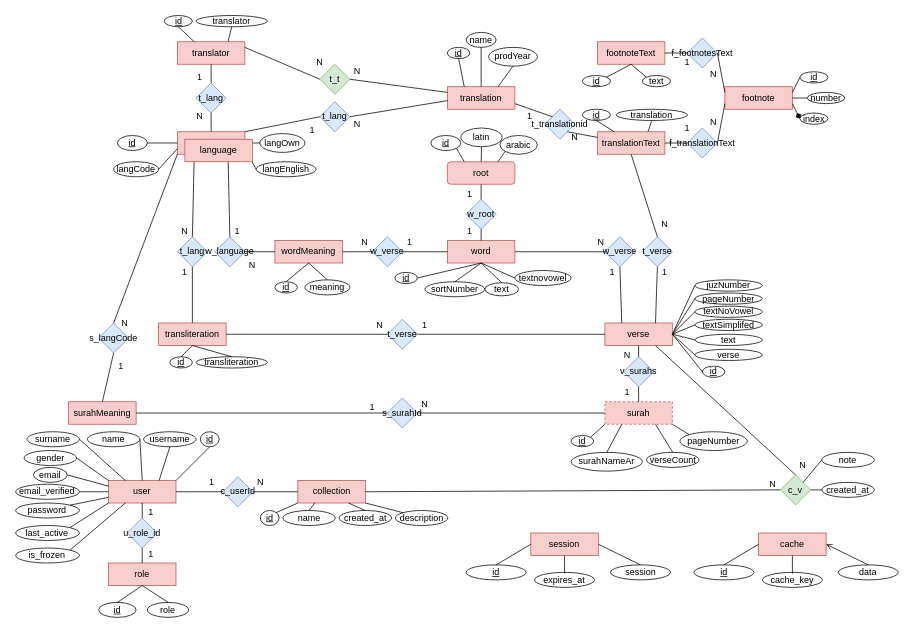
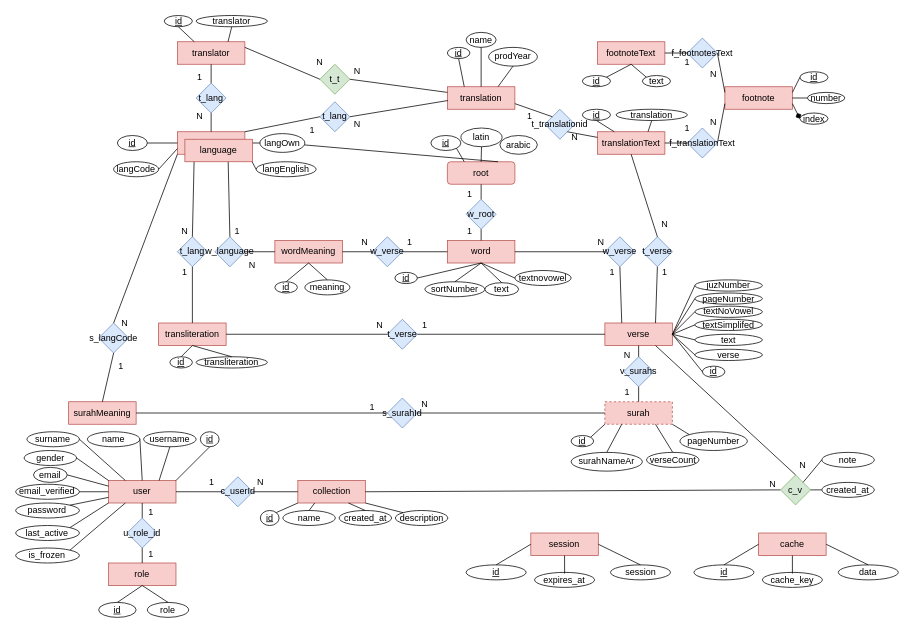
(502, 156) -> (401, 153)
(829, 546) -> (829, 545)
